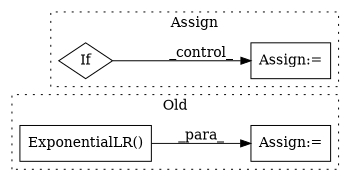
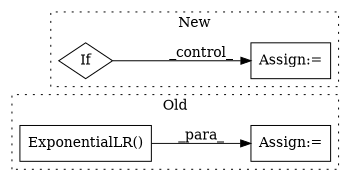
(195, 23) -> (195, 23)
